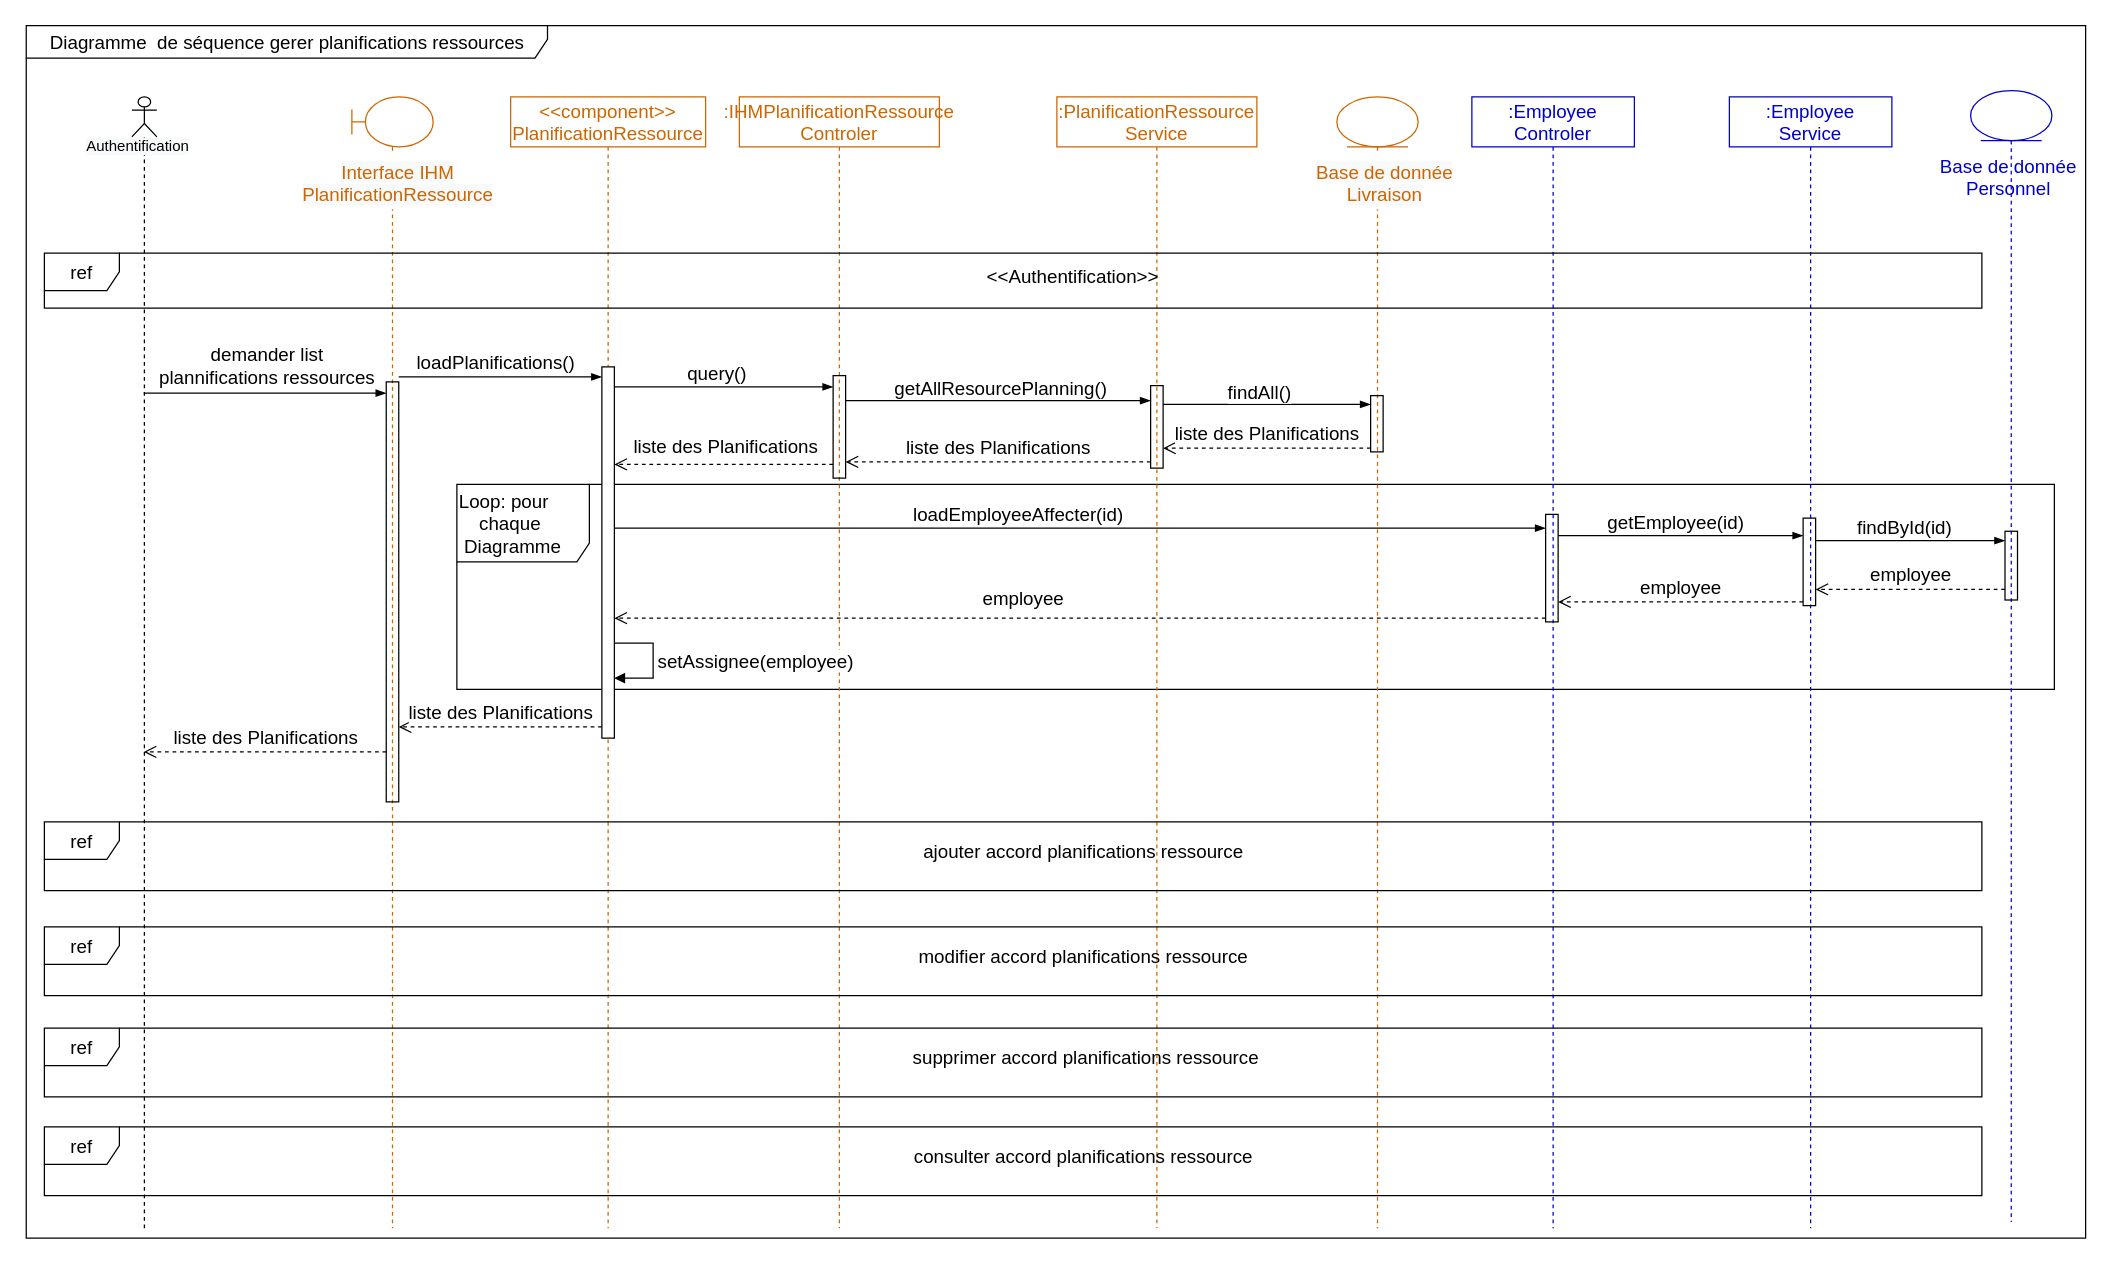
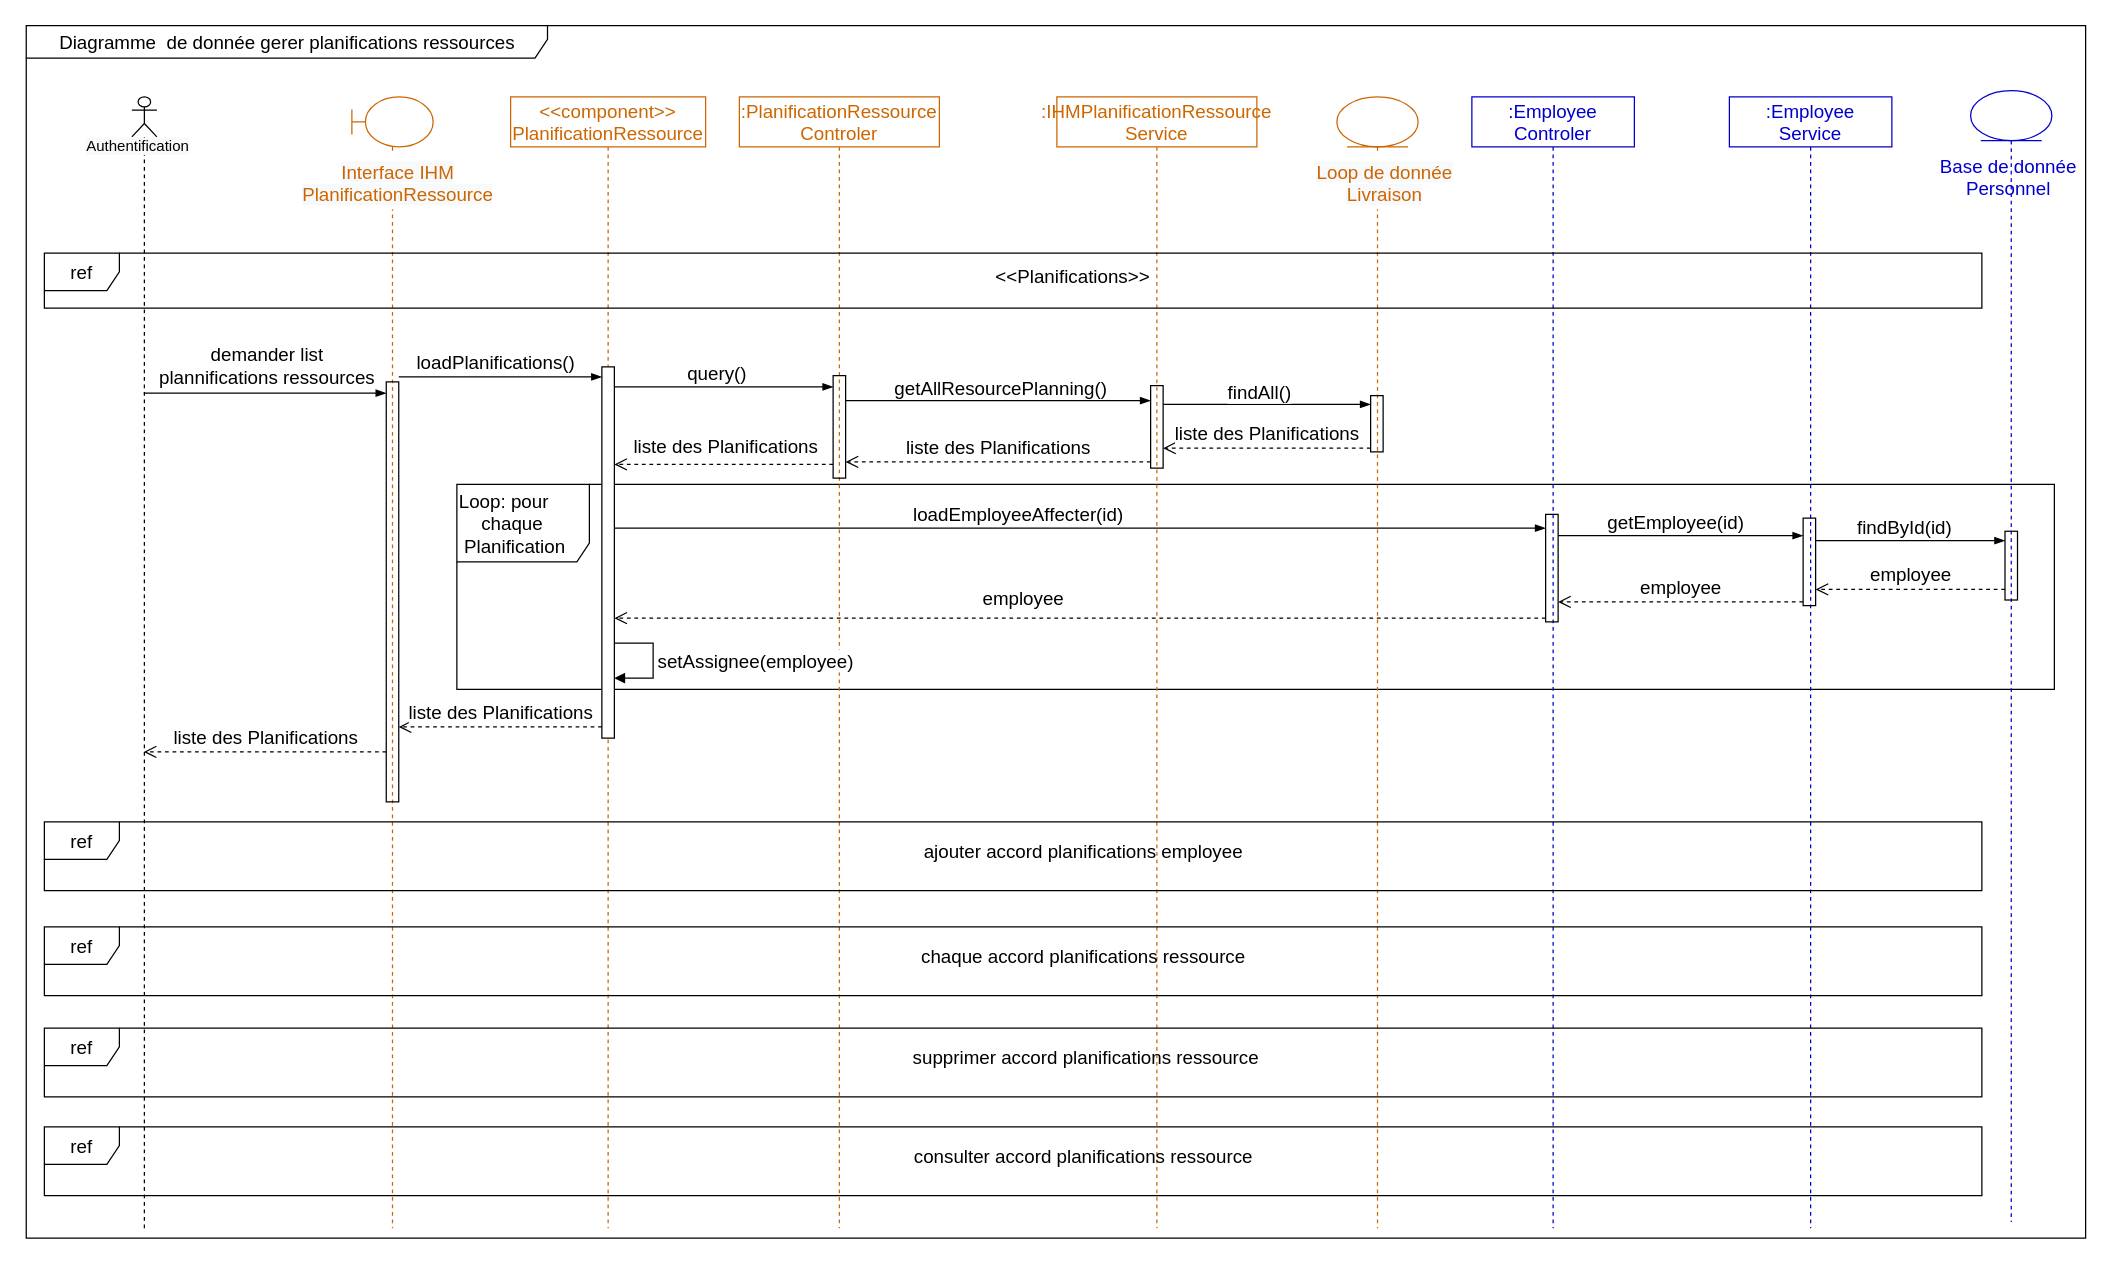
(288, 42) -> (288, 42)
(839, 122) -> (839, 122)
(1157, 122) -> (1157, 122)
(1385, 184) -> (1385, 184)
(1073, 276) -> (1073, 276)
(507, 523) -> (518, 523)
(1084, 851) -> (1084, 851)
(1084, 956) -> (1084, 956)
